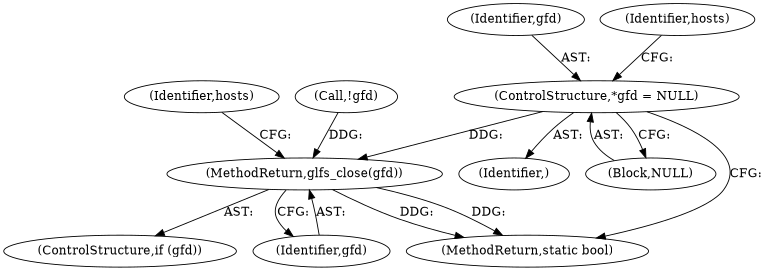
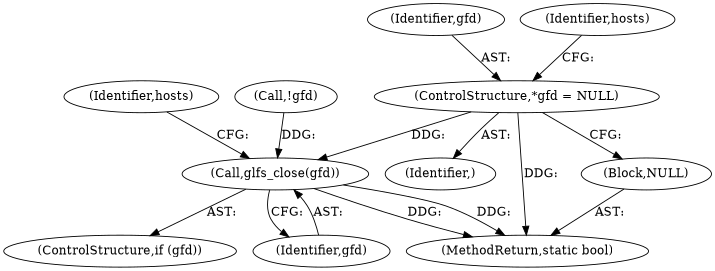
(596, 145) -> (591, 210)
(305, 174) -> (275, 174)
(748, 174) -> (543, 174)
